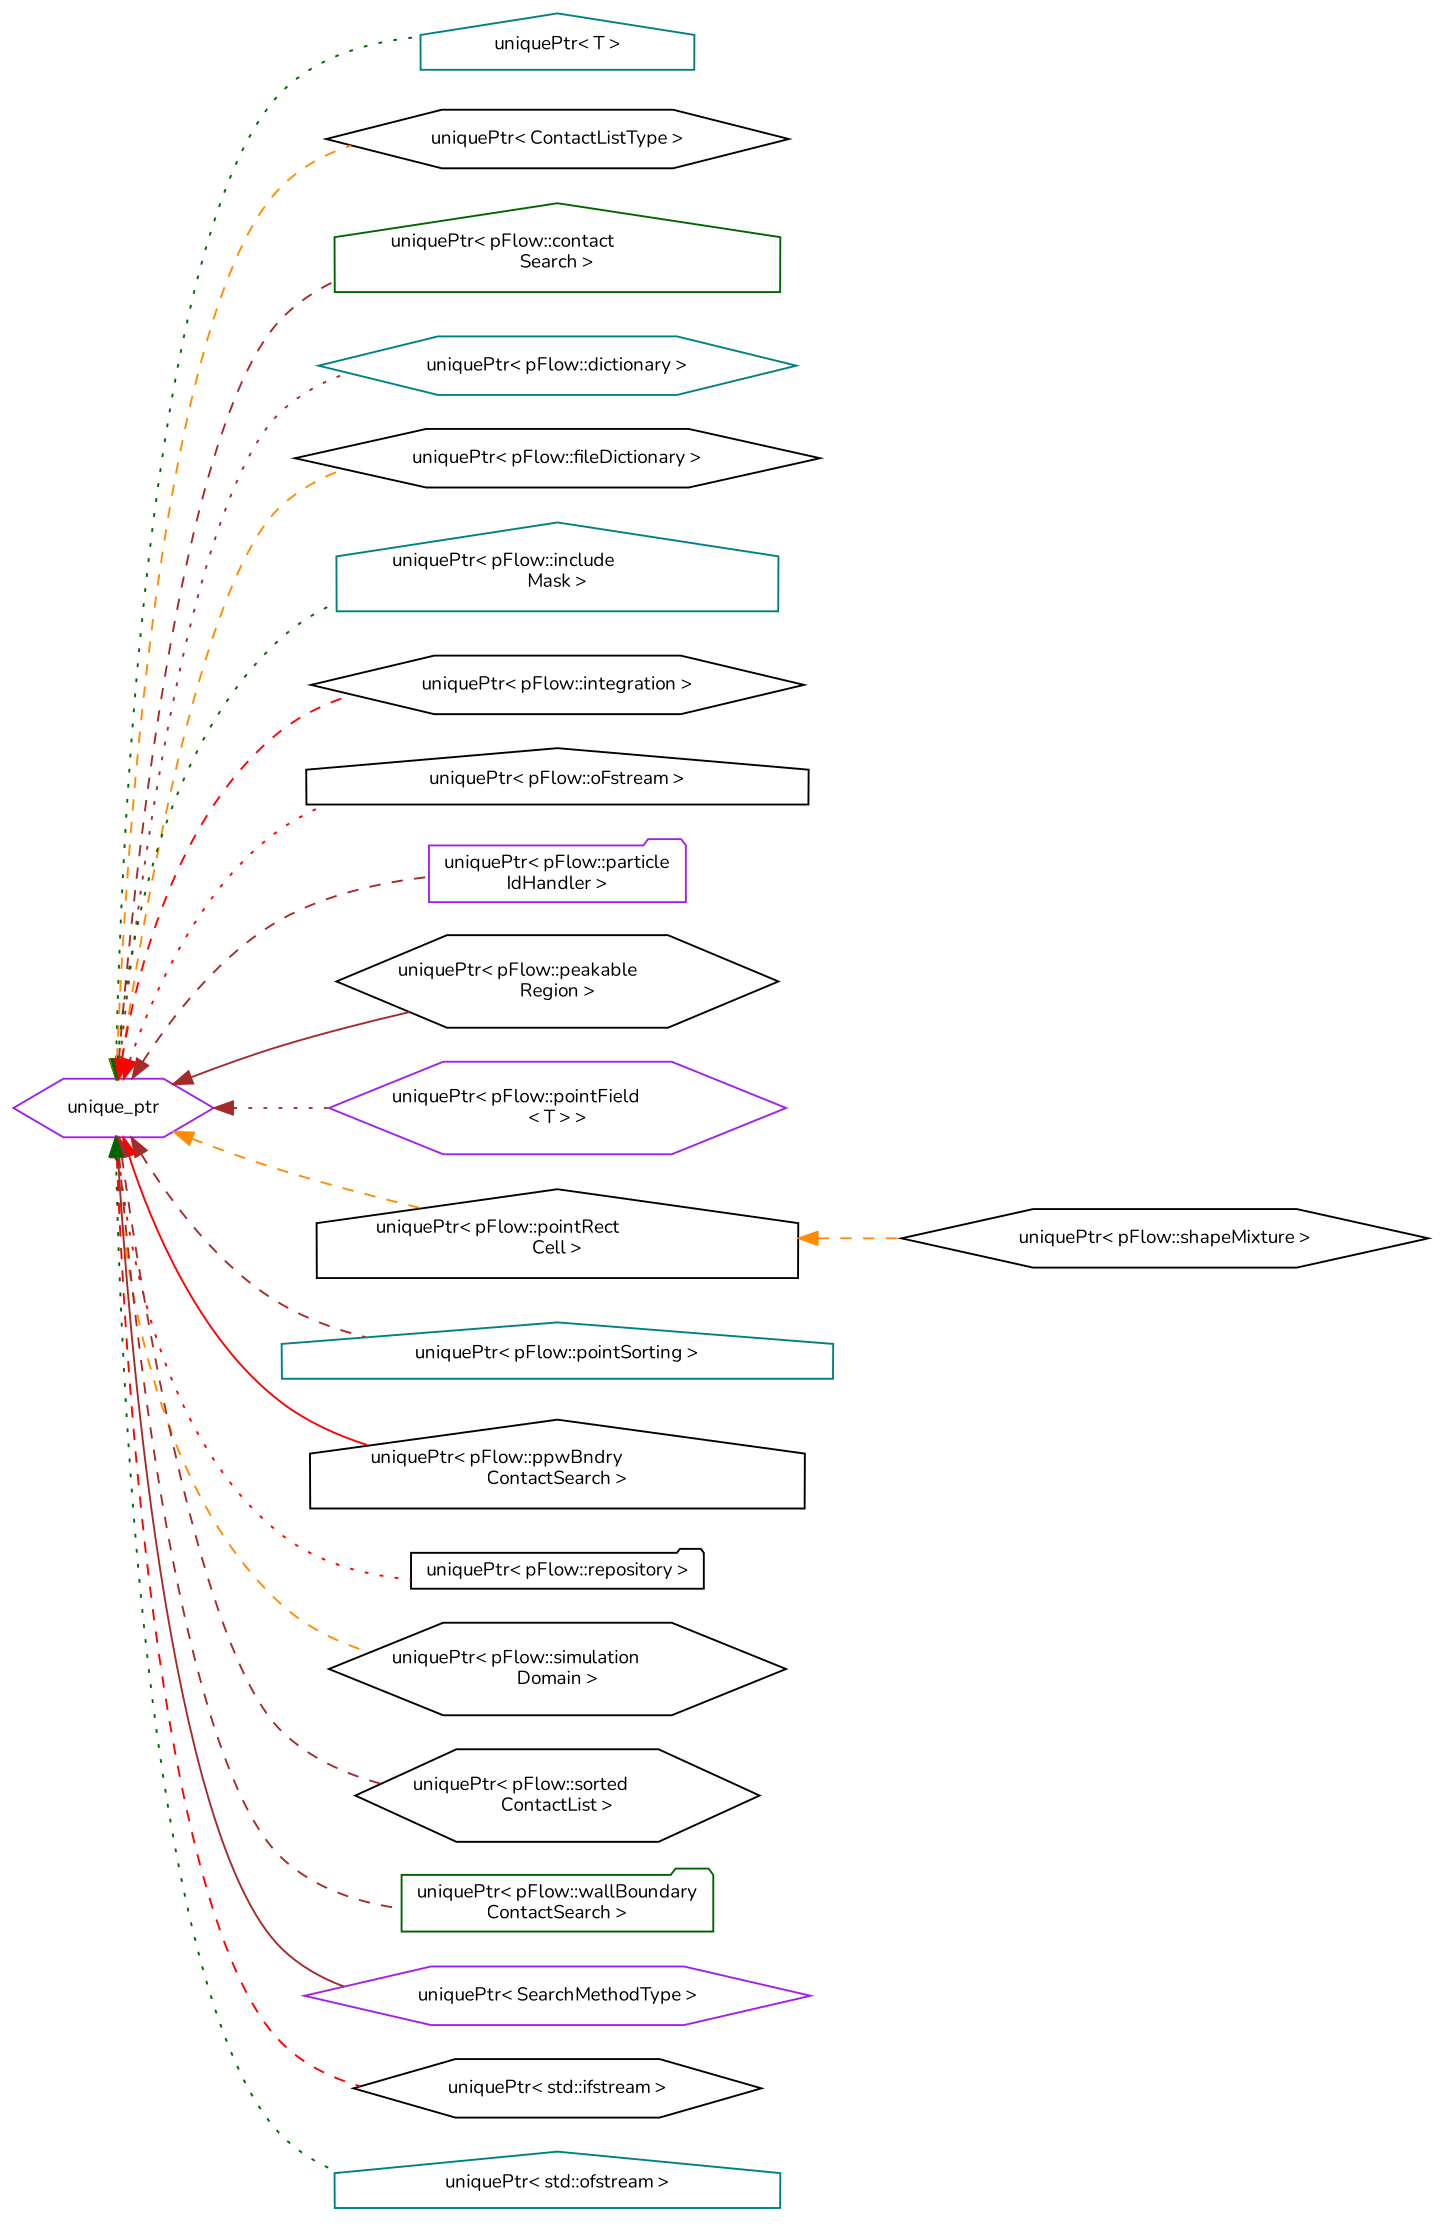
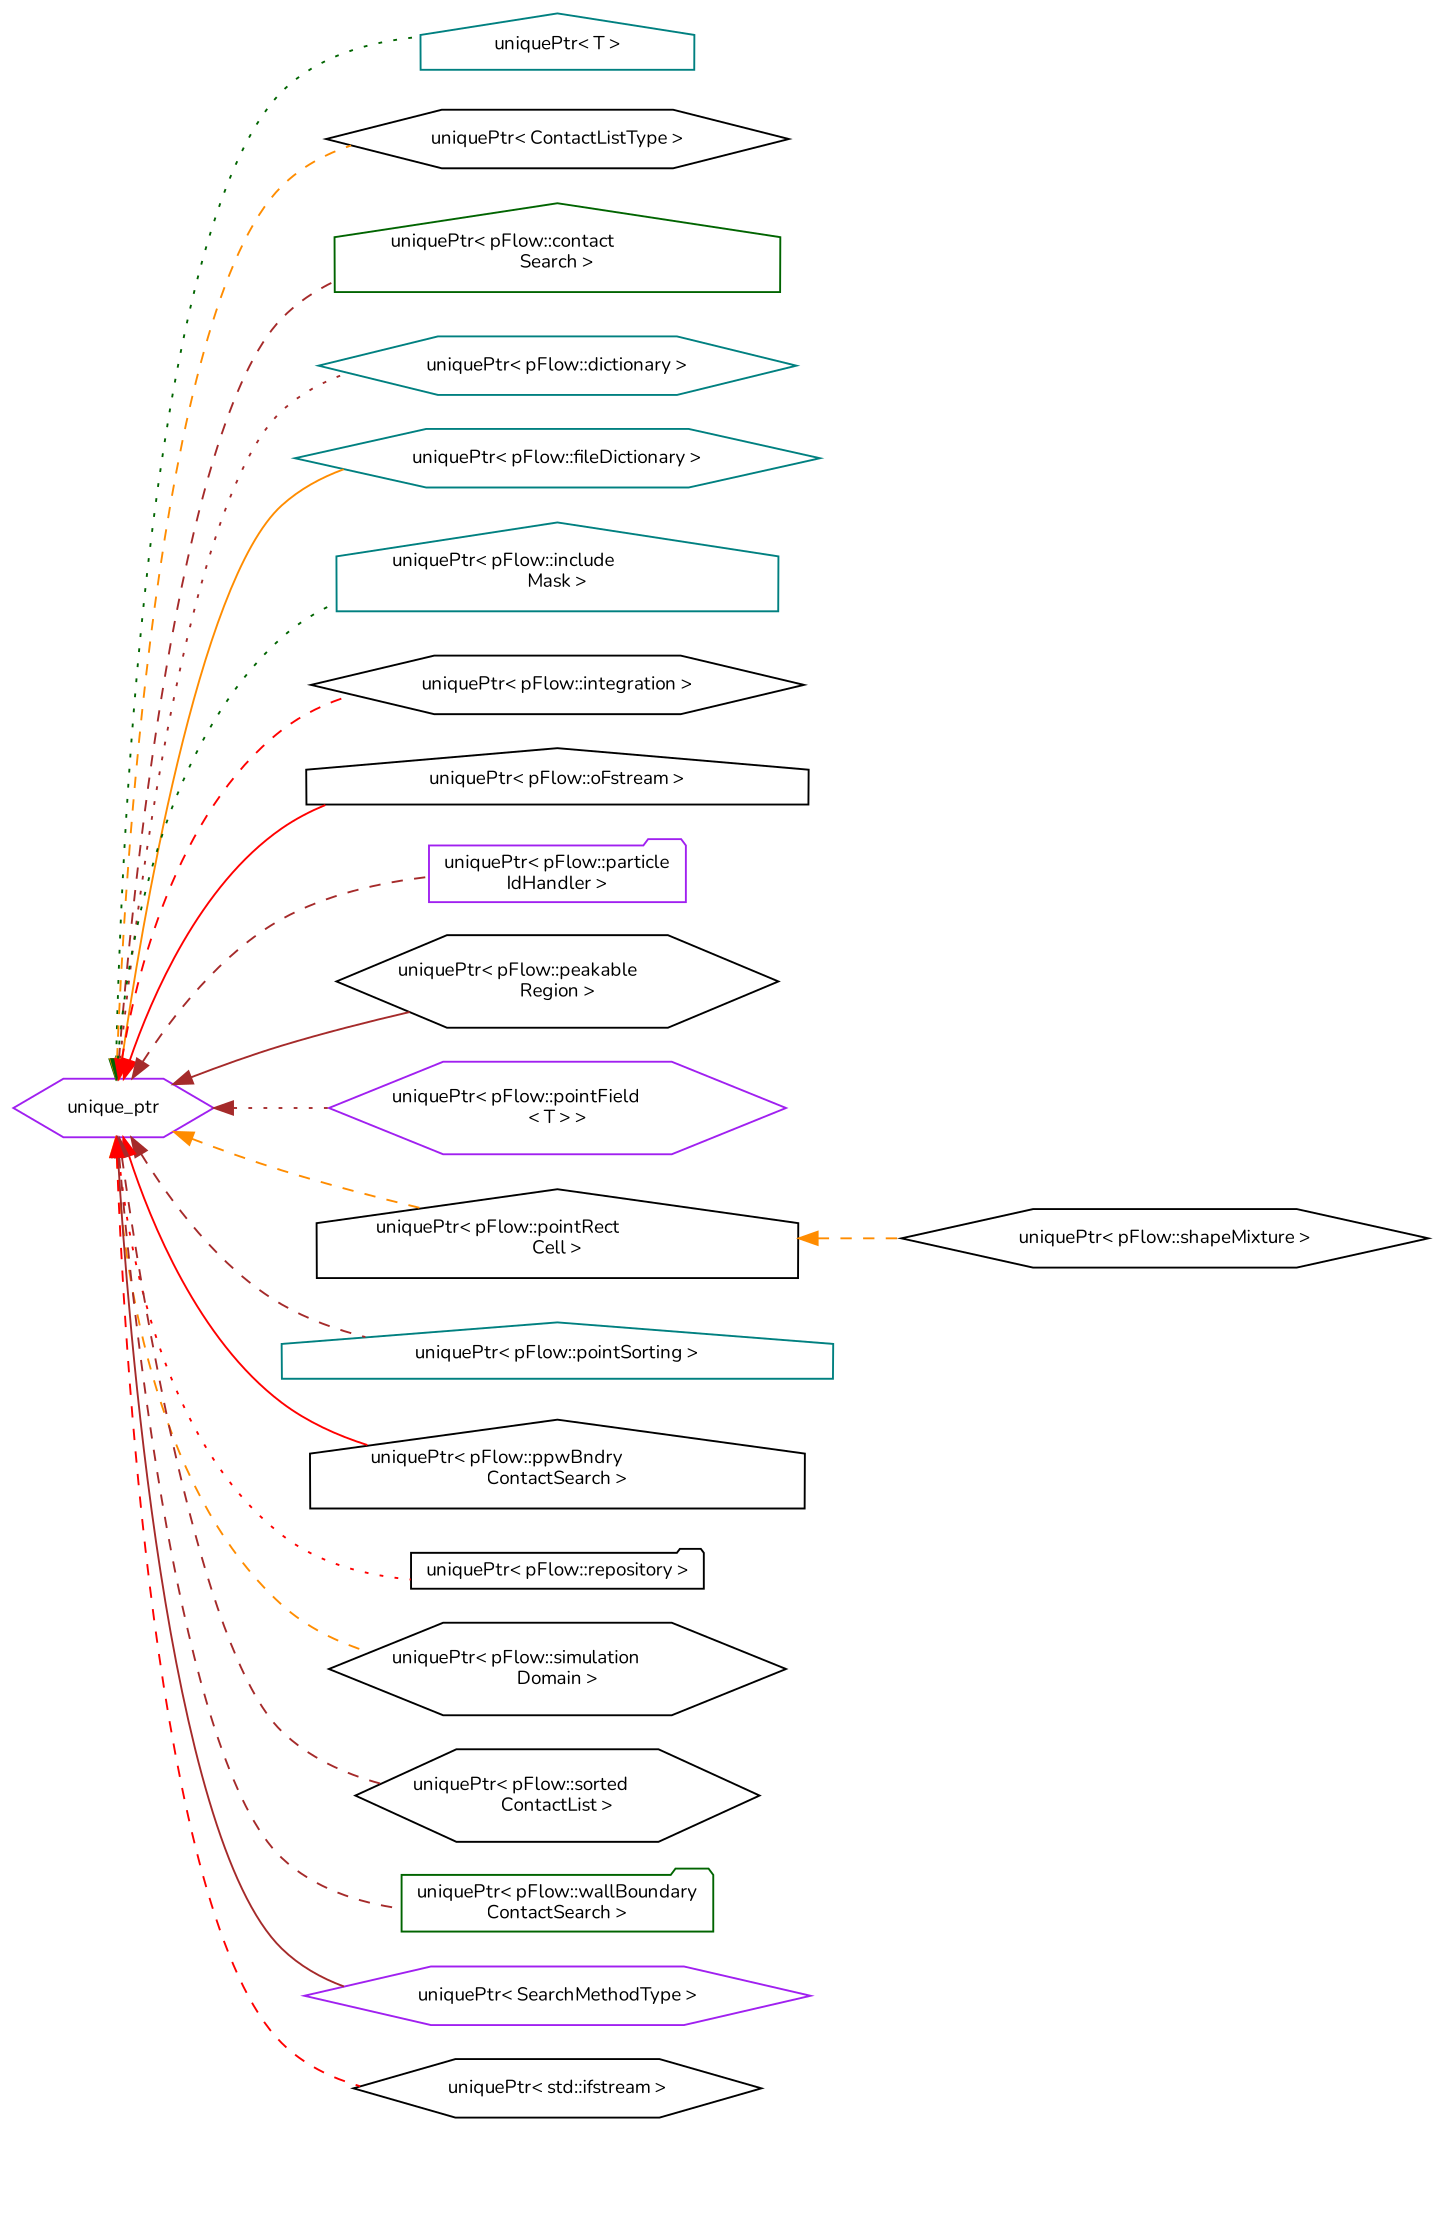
(557, 458) -> (557, 458)
(184, 738) -> (184, 738)
(202, 912) -> (202, 912)
(557, 2183) -> none
